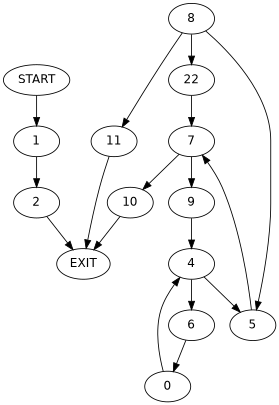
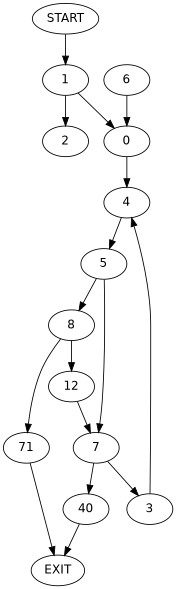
(192, 80) -> (72, 387)
none -> (93, 108)
(114, 141) -> (26, 448)
(271, 156) -> (90, 291)
(130, 203) -> (86, 509)
(192, 203) -> (150, 509)
(57, 230) -> none
(192, 290) -> none
